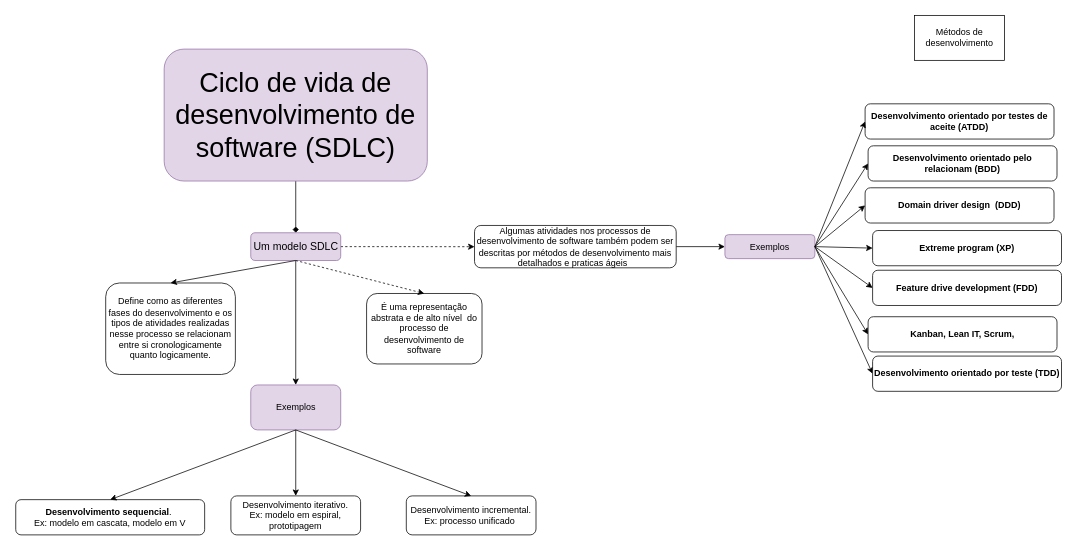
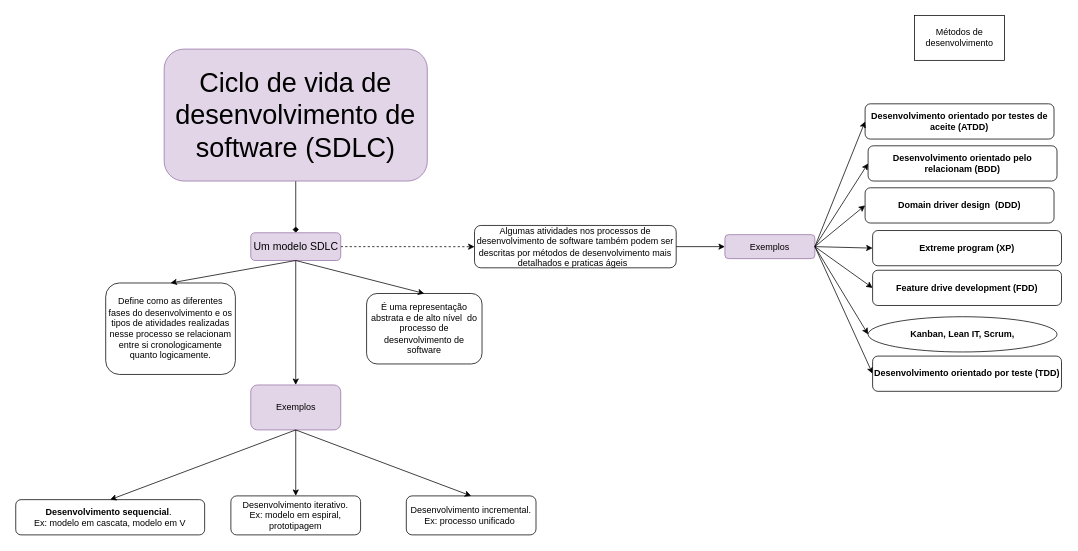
(358, 277) -> (358, 277)
(963, 335) -> (963, 335)
